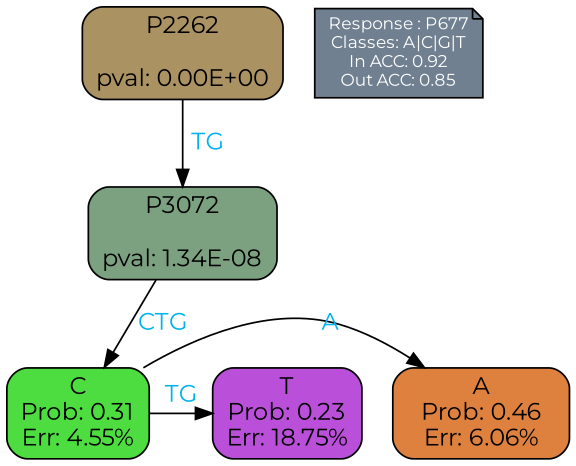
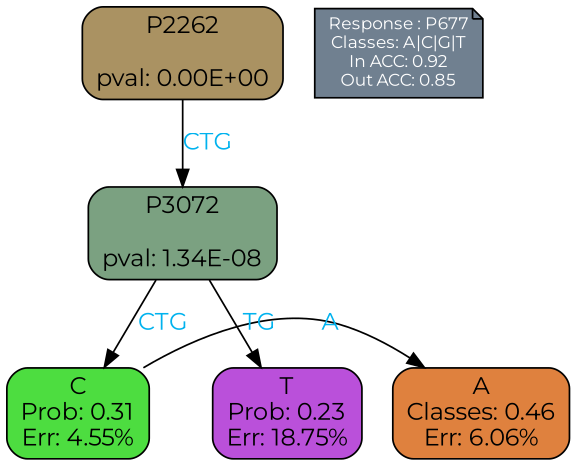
(208, 143) -> (208, 143)
(172, 413) -> (231, 316)
(481, 413) -> (481, 413)
